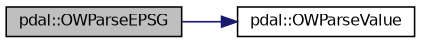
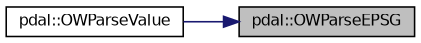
(202, 22) -> (203, 22)
